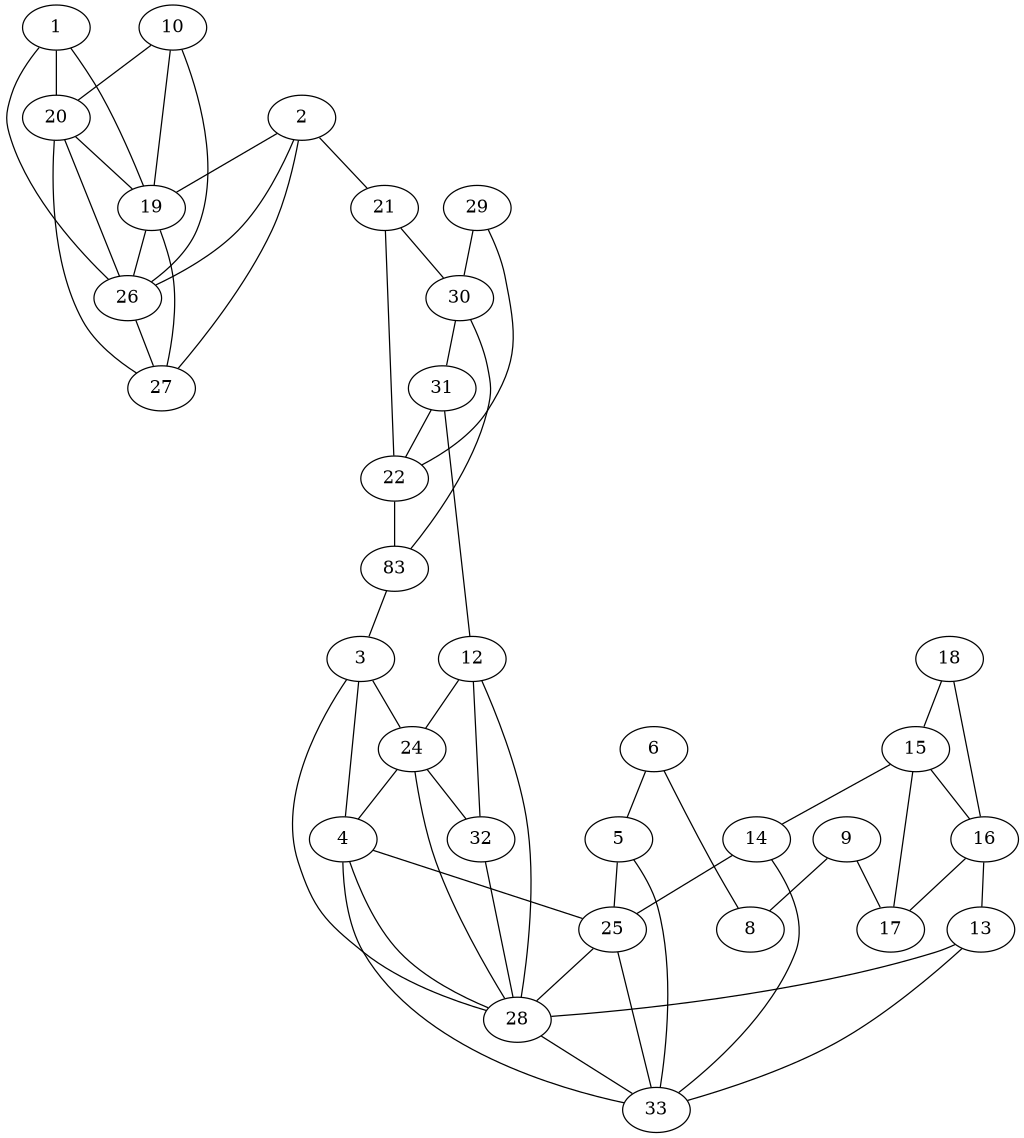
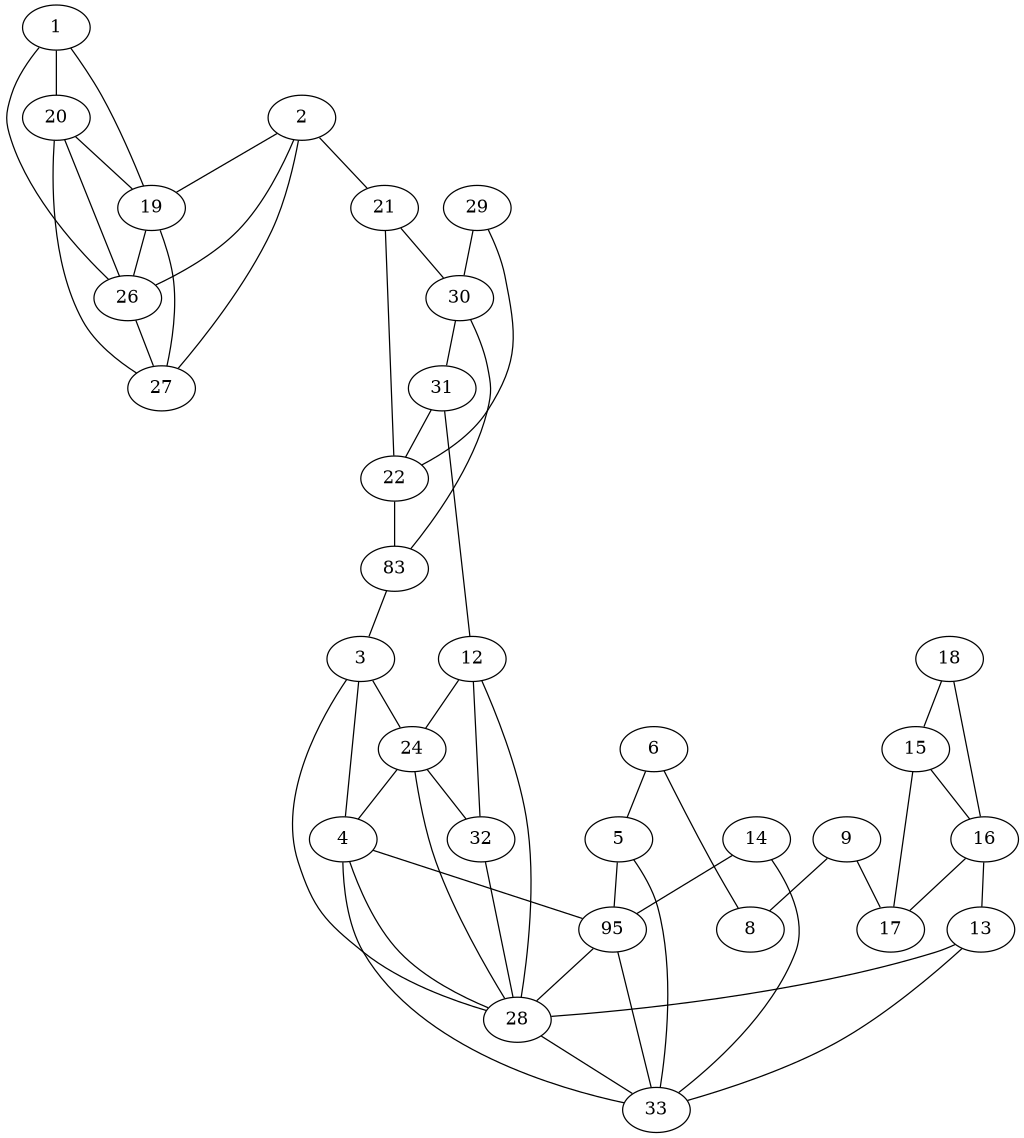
(173, 28) -> none
(836, 794) -> none
(613, 930) -> (613, 930)
